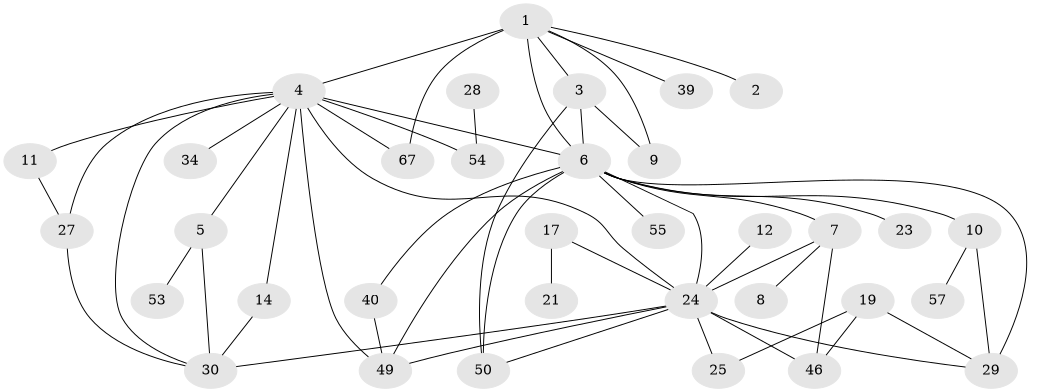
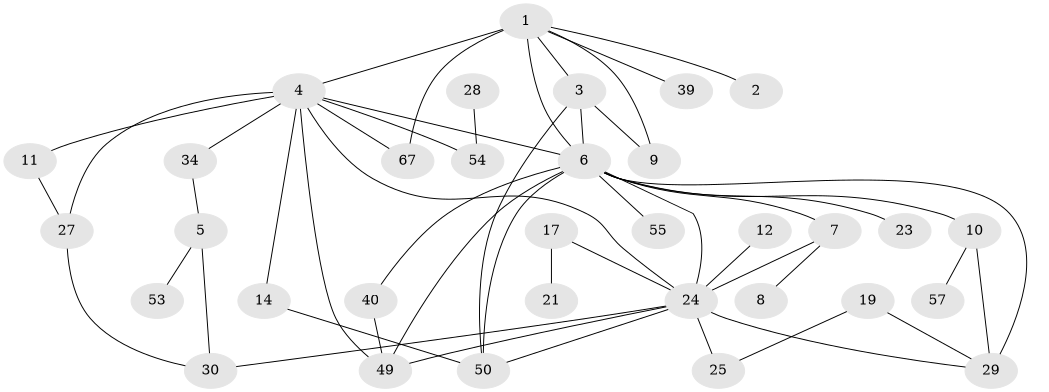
(250, 161) -> (196, 196)
(128, 204) -> none
(237, 336) -> (370, 335)
(815, 371) -> none
